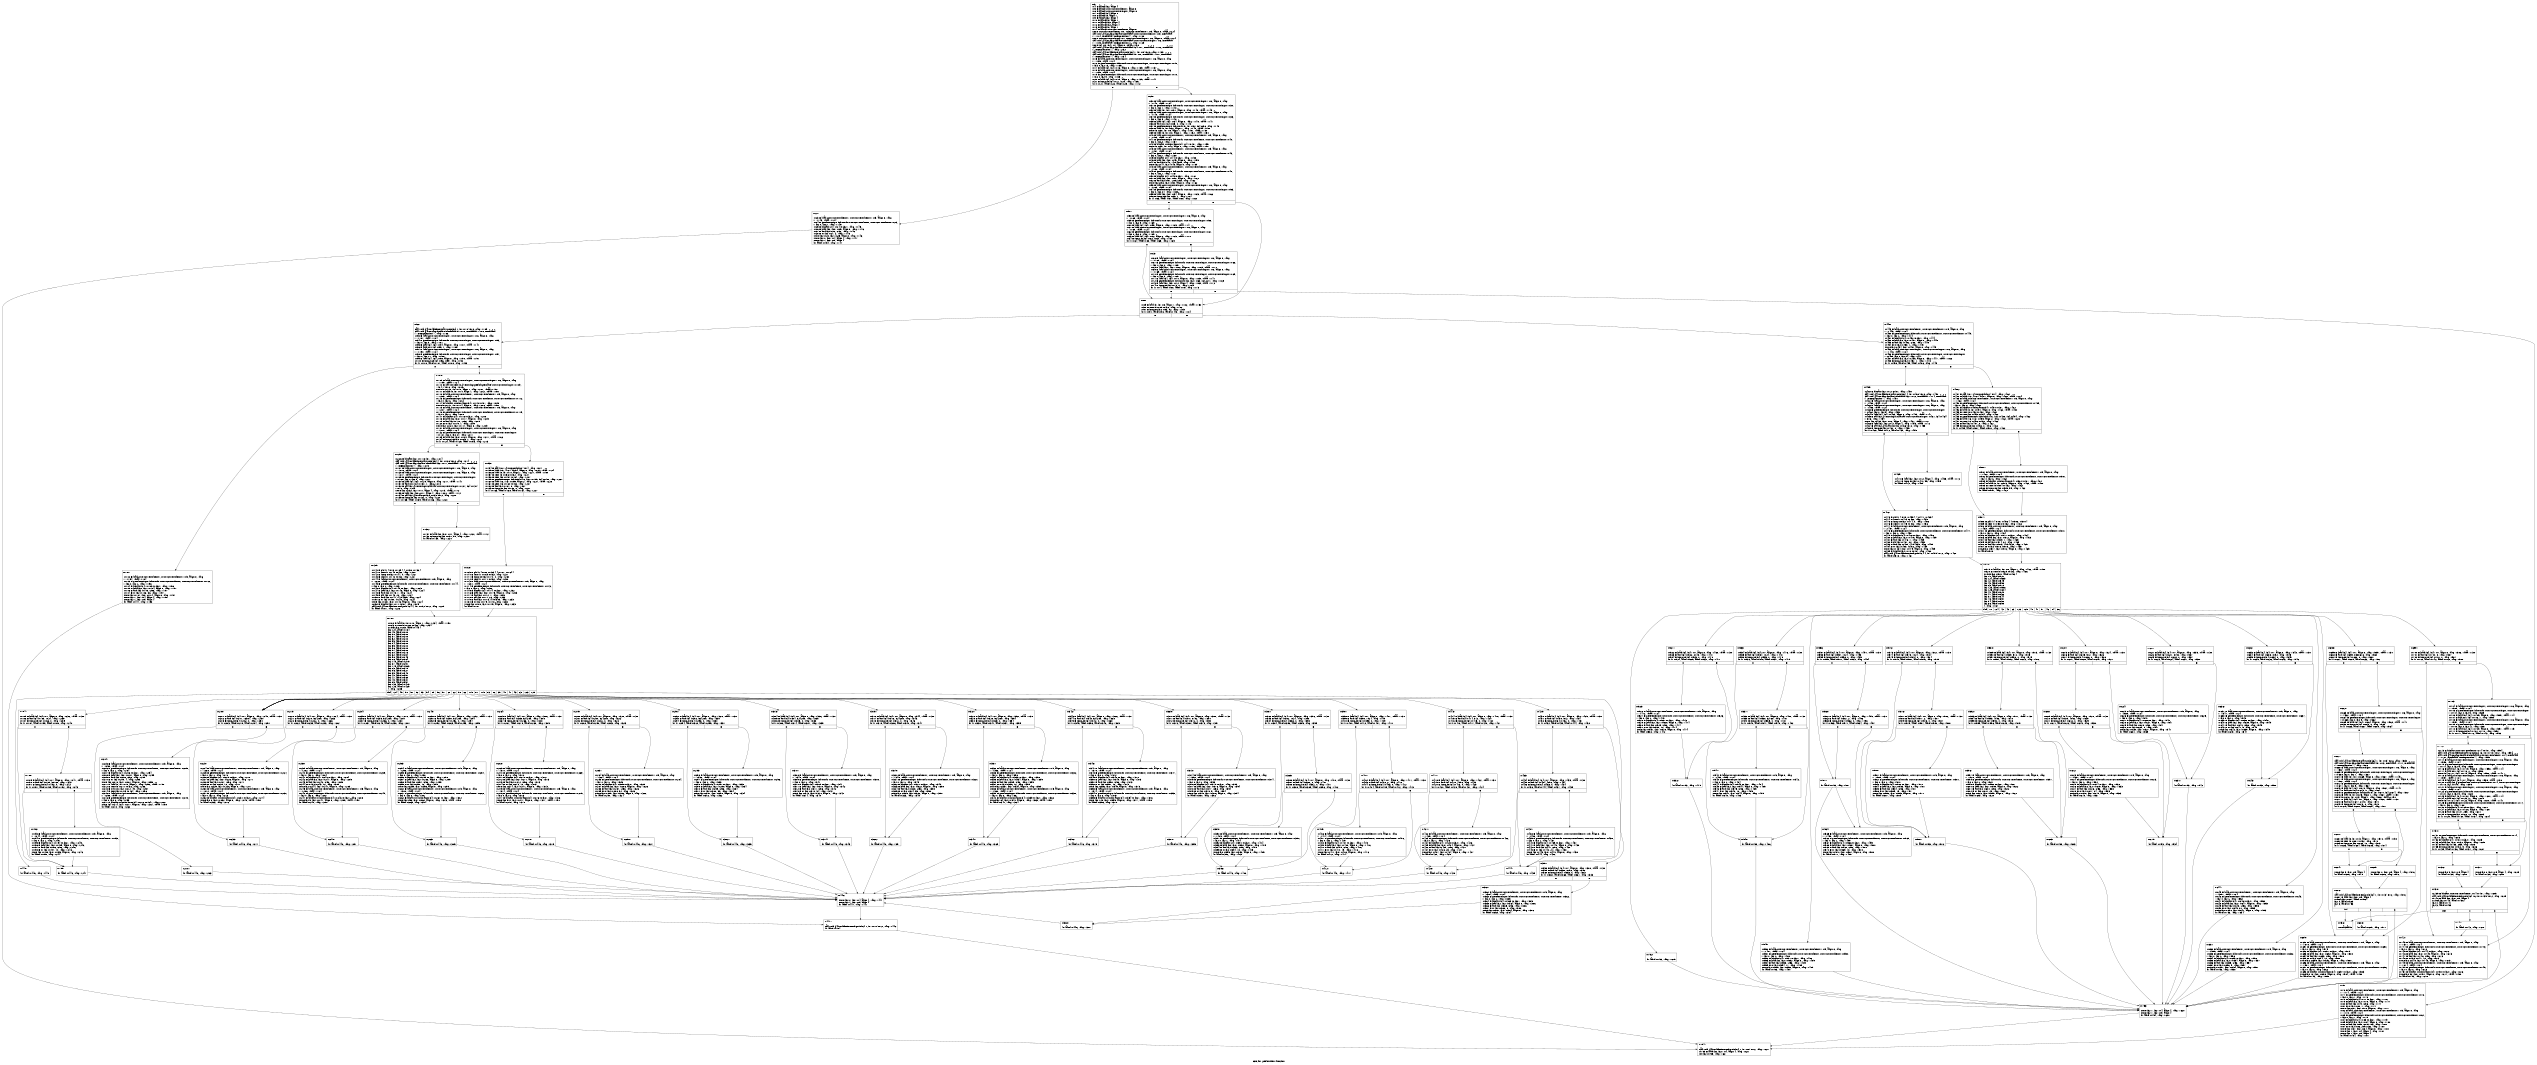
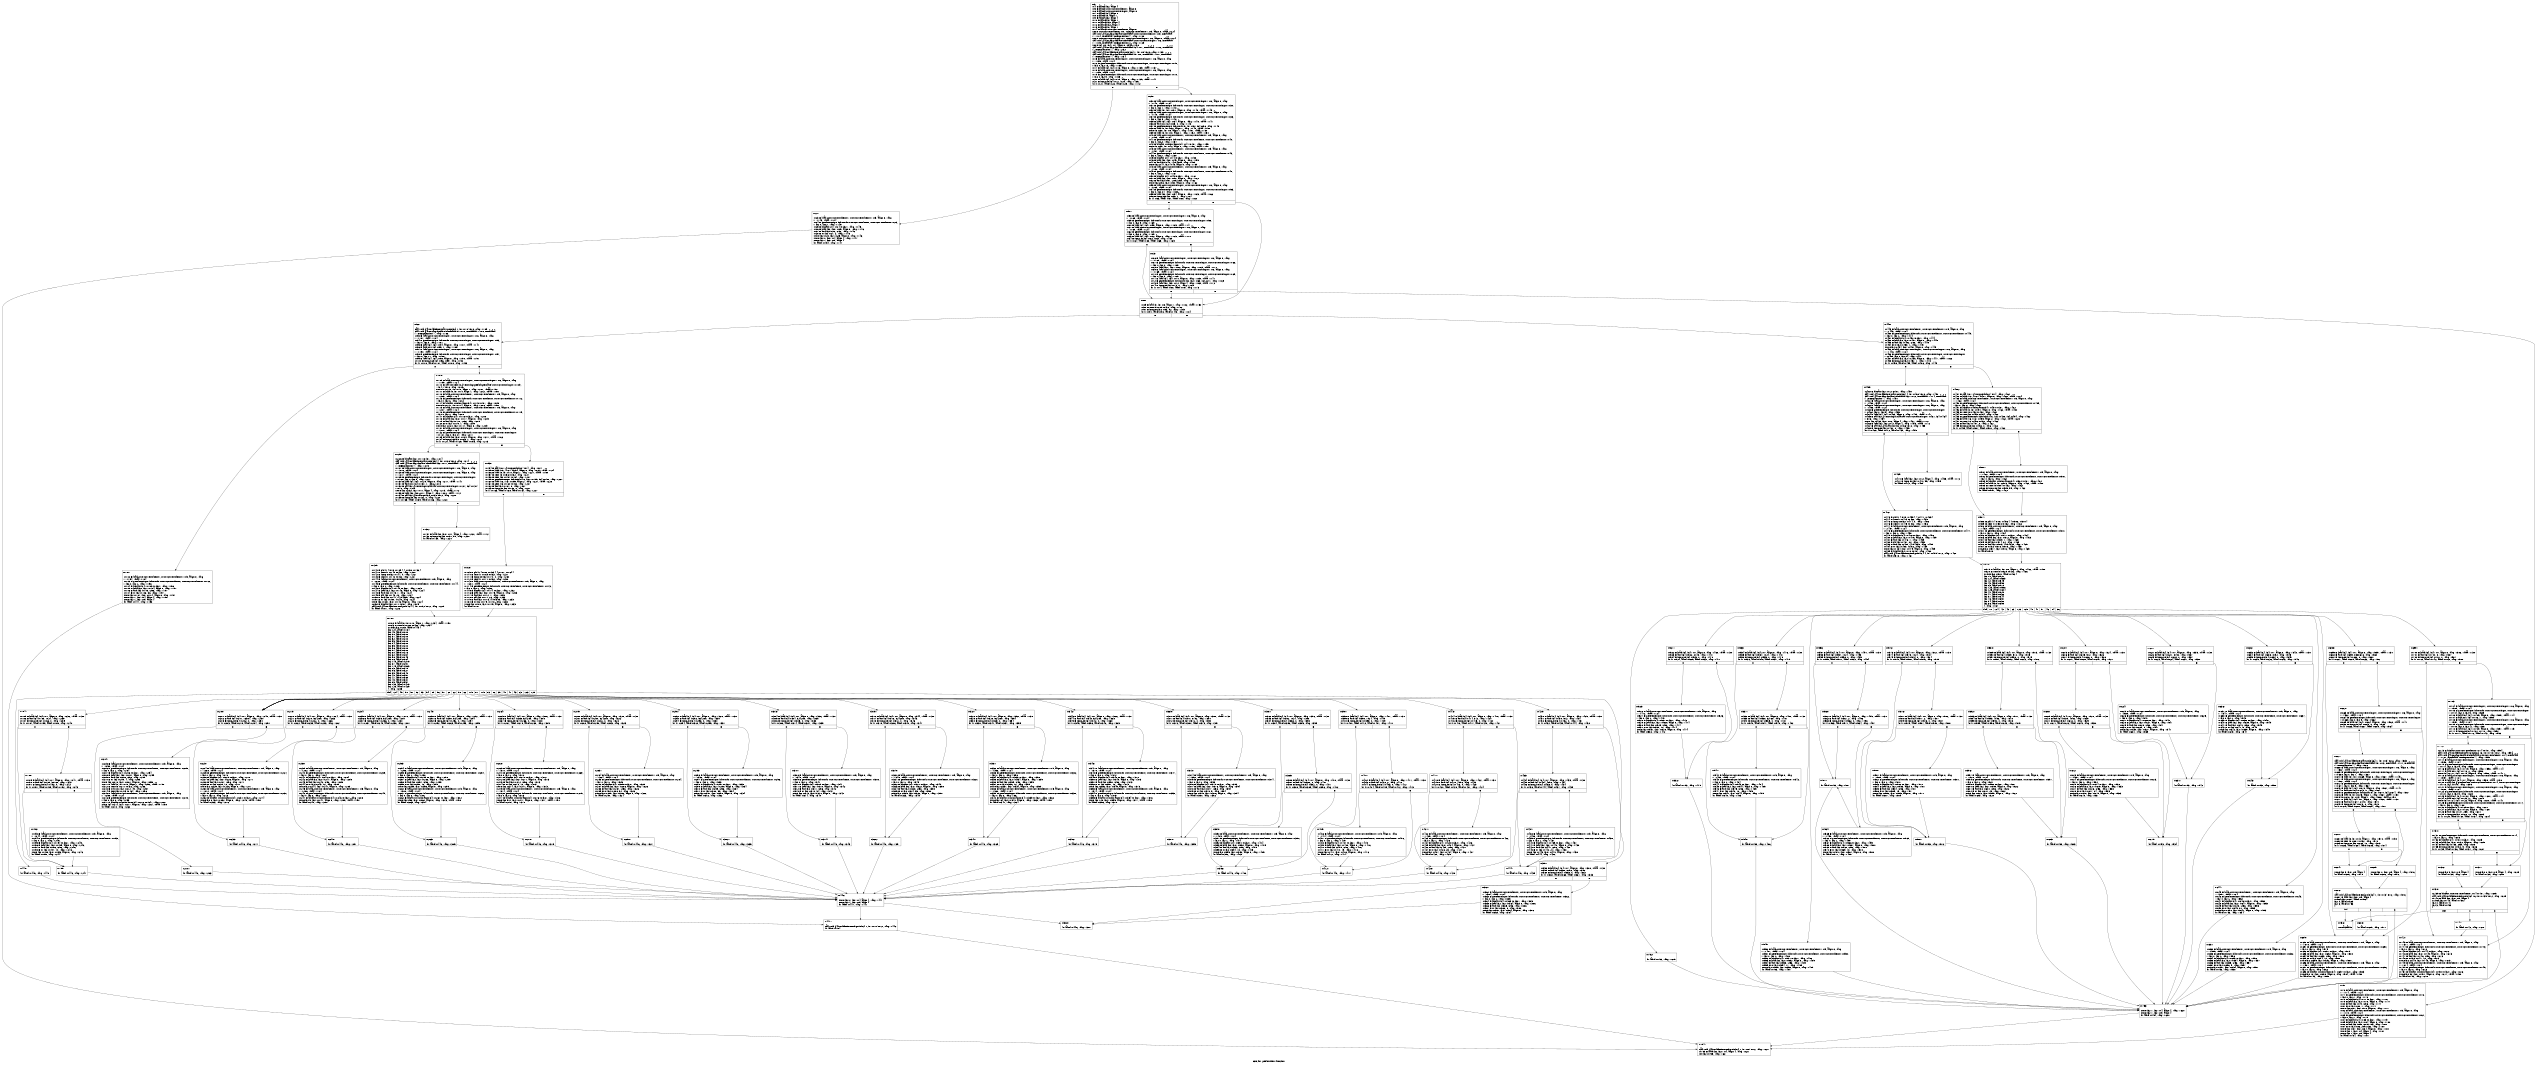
(1844, 807) -> (1847, 808)
(75, 809) -> none
(973, 913) -> (972, 913)
